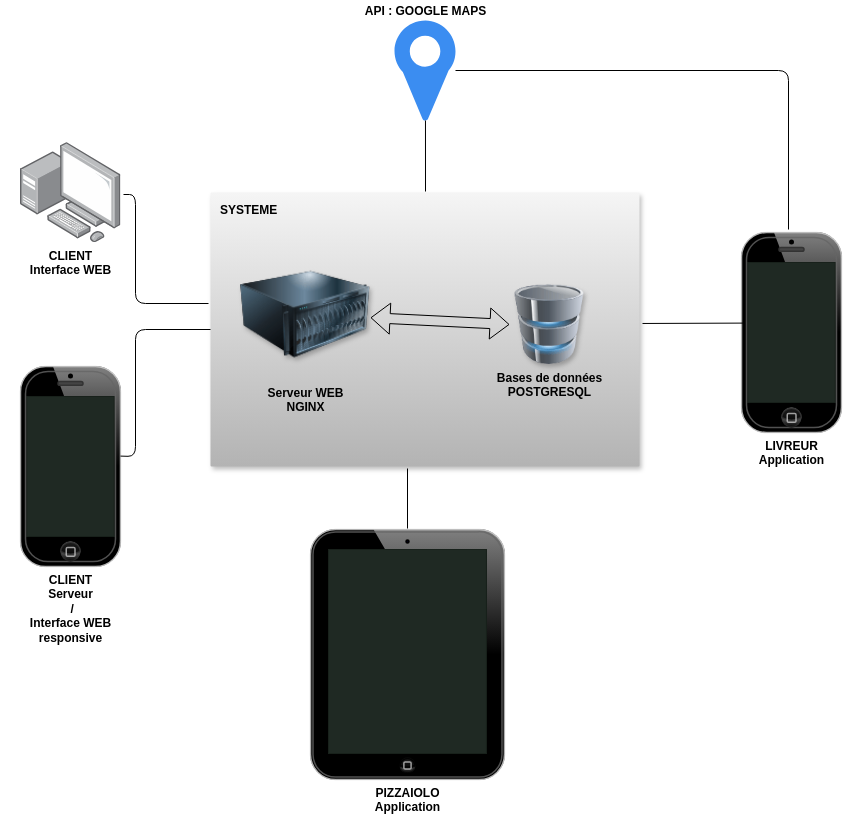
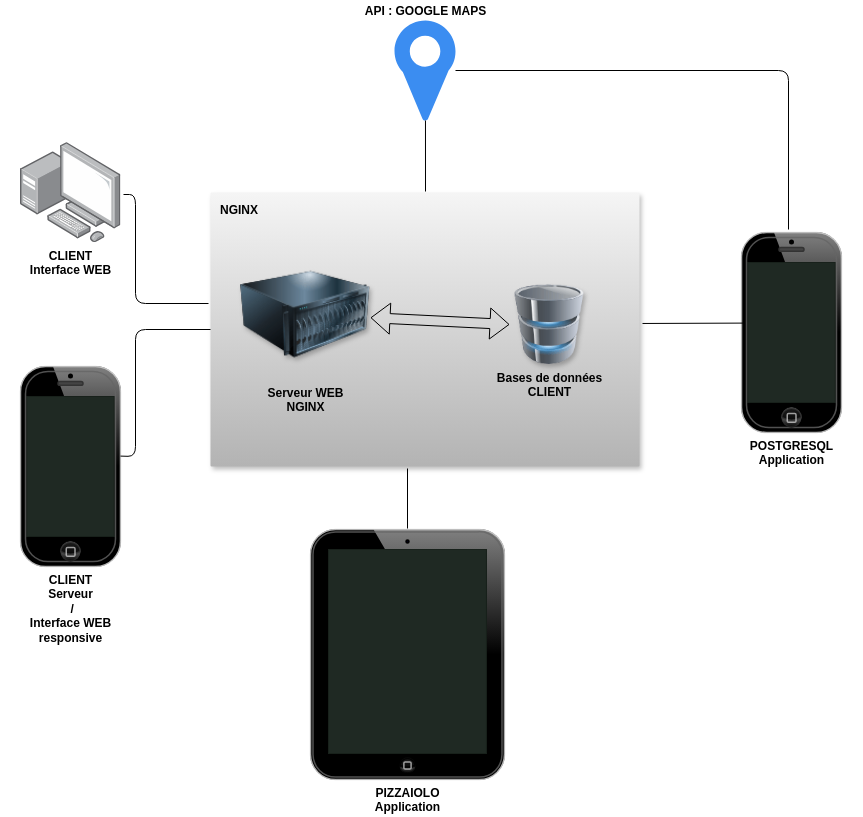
(244, 211) -> (237, 211)
(550, 386) -> (550, 386)
(792, 454) -> (792, 454)
